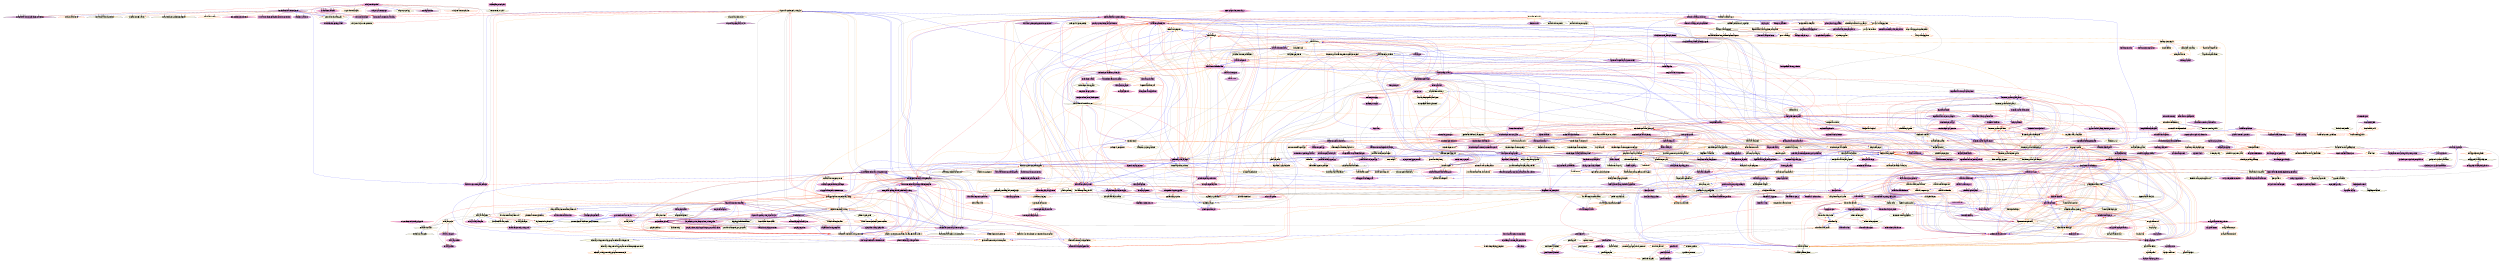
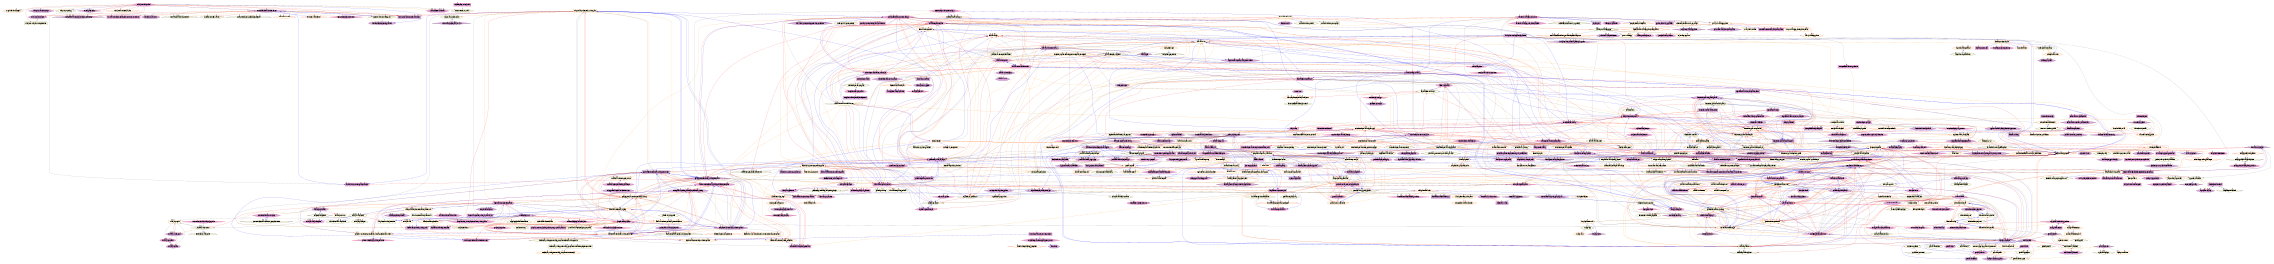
(1793, 197) -> (1441, 197)
(534, 216) -> none
